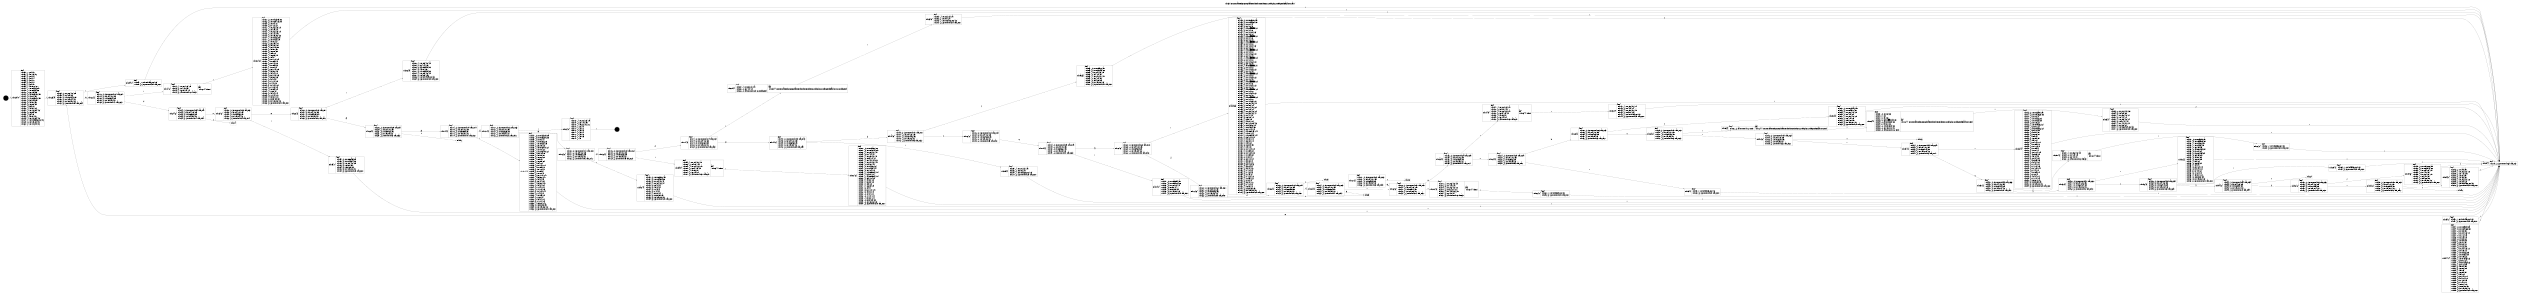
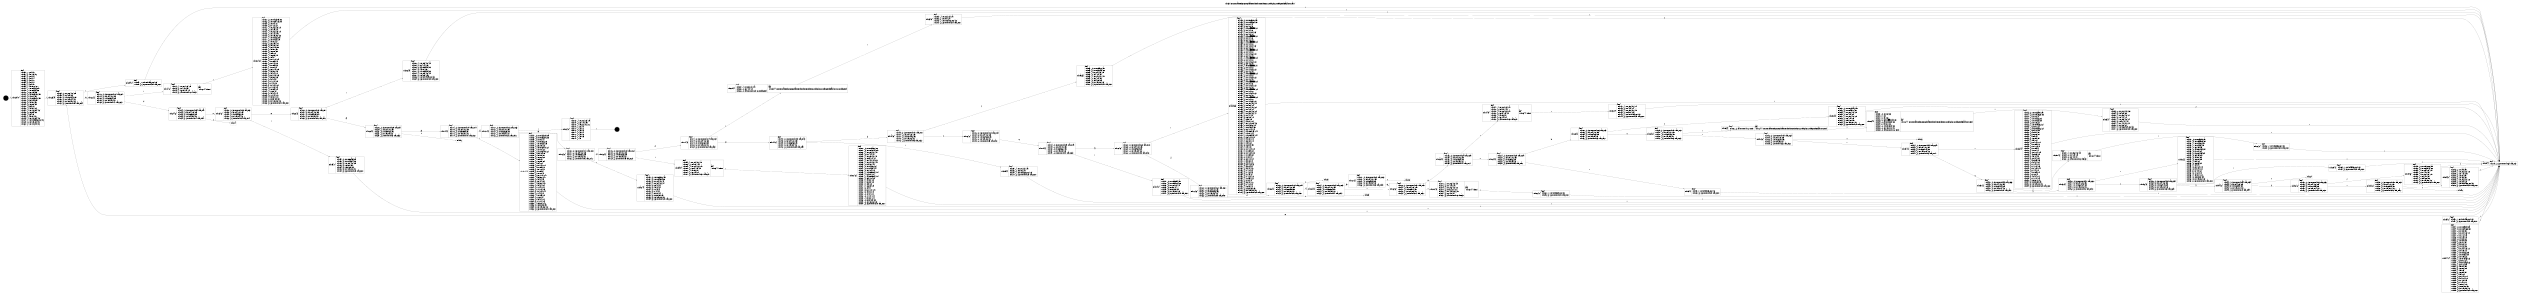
(1354, 193) -> (1346, 185)
